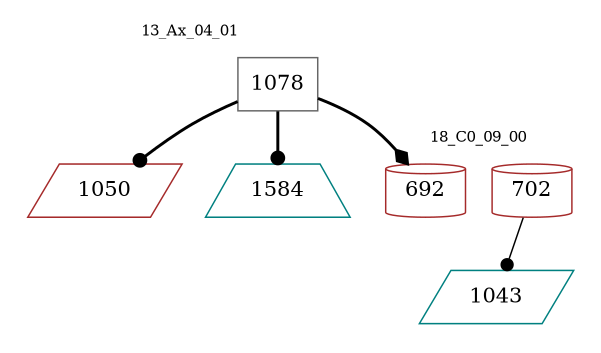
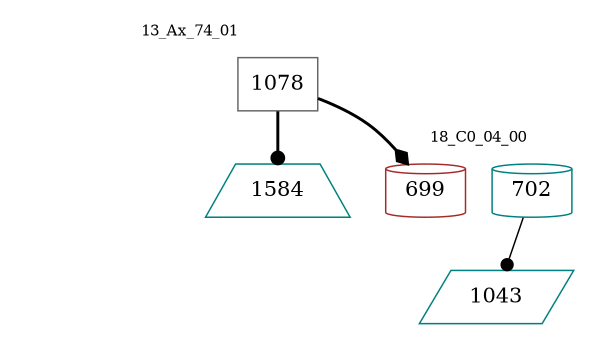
(190, 32) -> (190, 32)
(479, 138) -> (479, 138)
(105, 191) -> none
(426, 191) -> (426, 191)
(532, 191) -> (532, 191)
